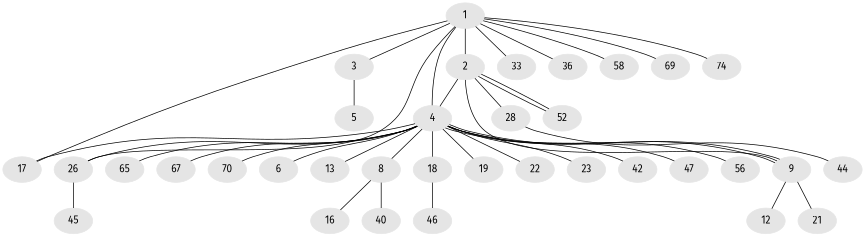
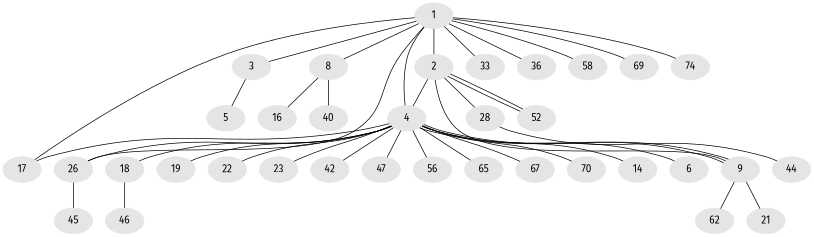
(407, 144) -> (381, 41)
(330, 170) -> (638, 170)
(766, 221) -> (715, 221)
